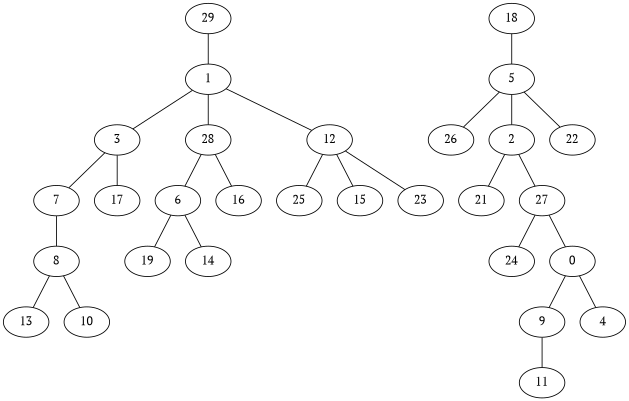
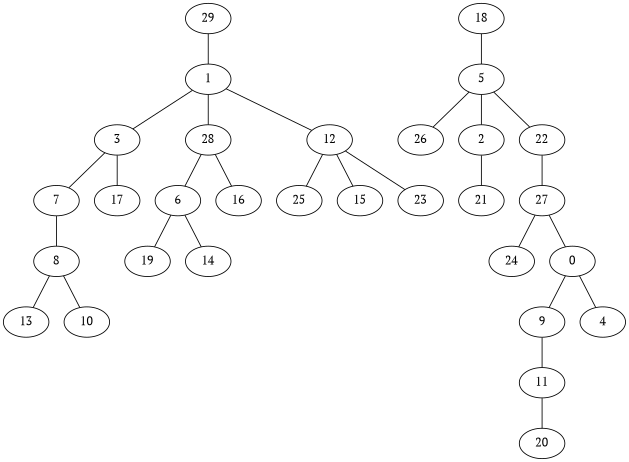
(527, 170) -> (542, 170)
none -> (542, 443)
